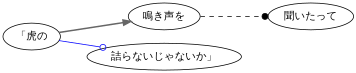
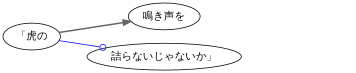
(311, 16) -> none
